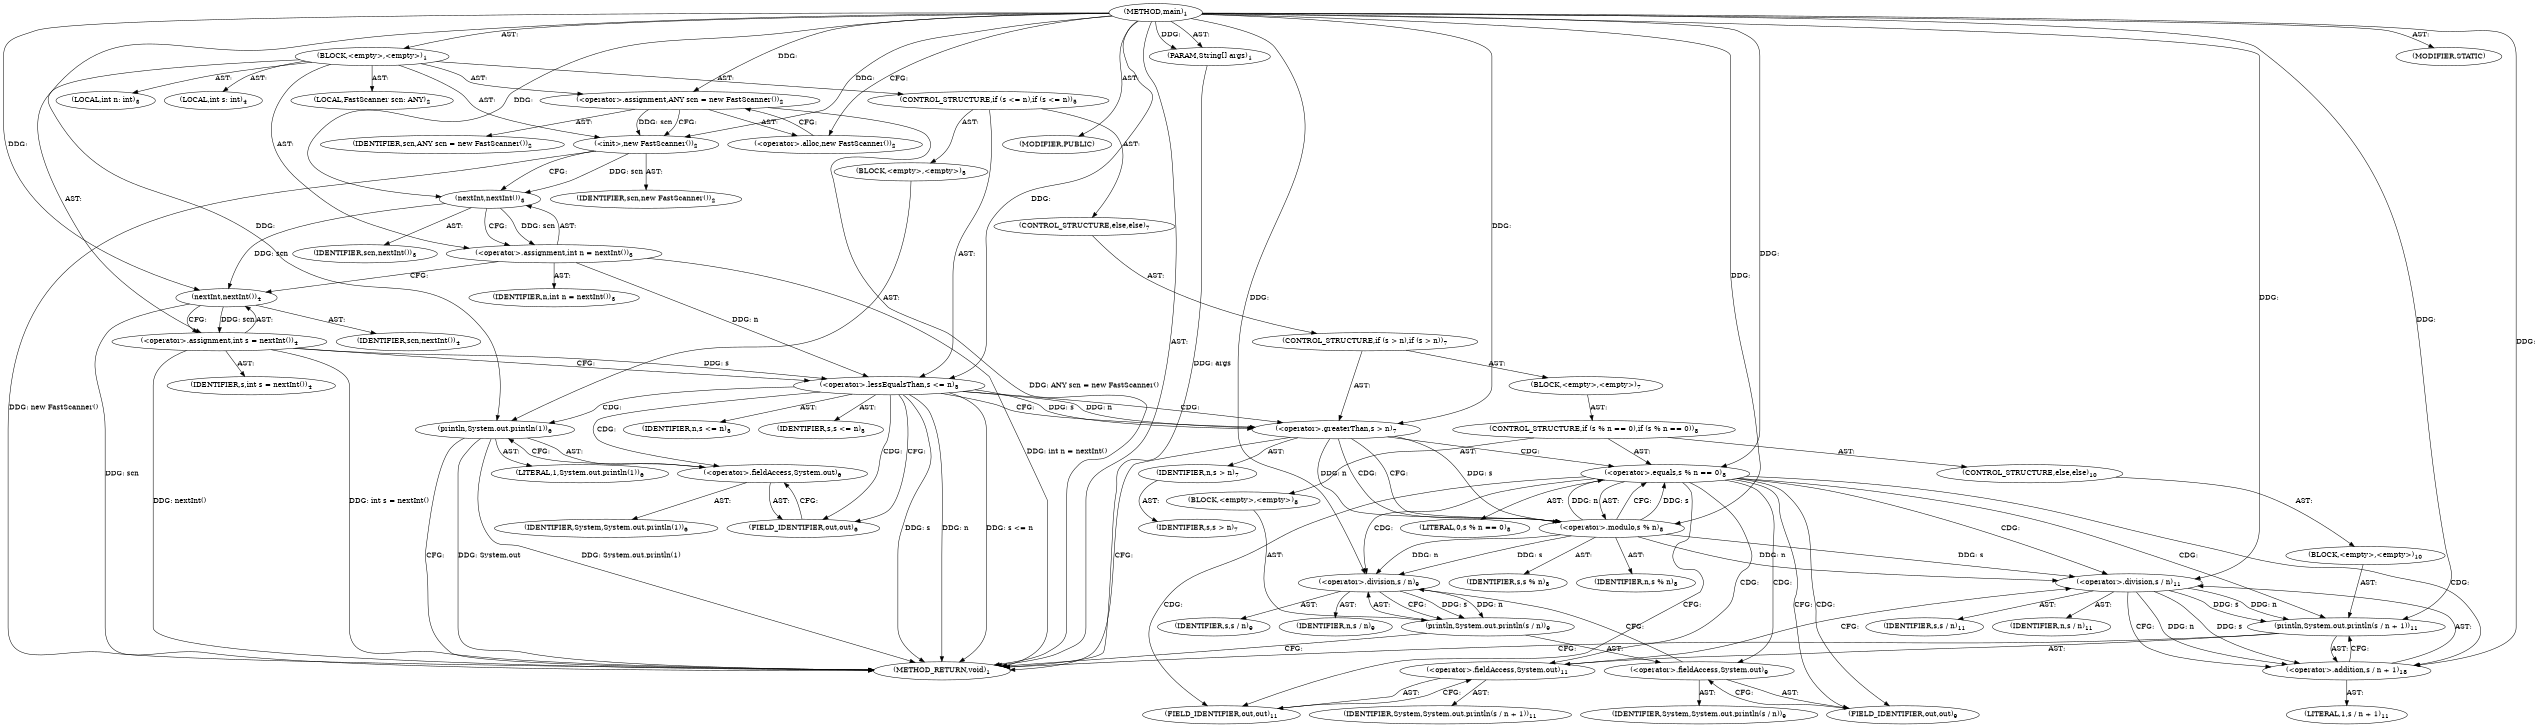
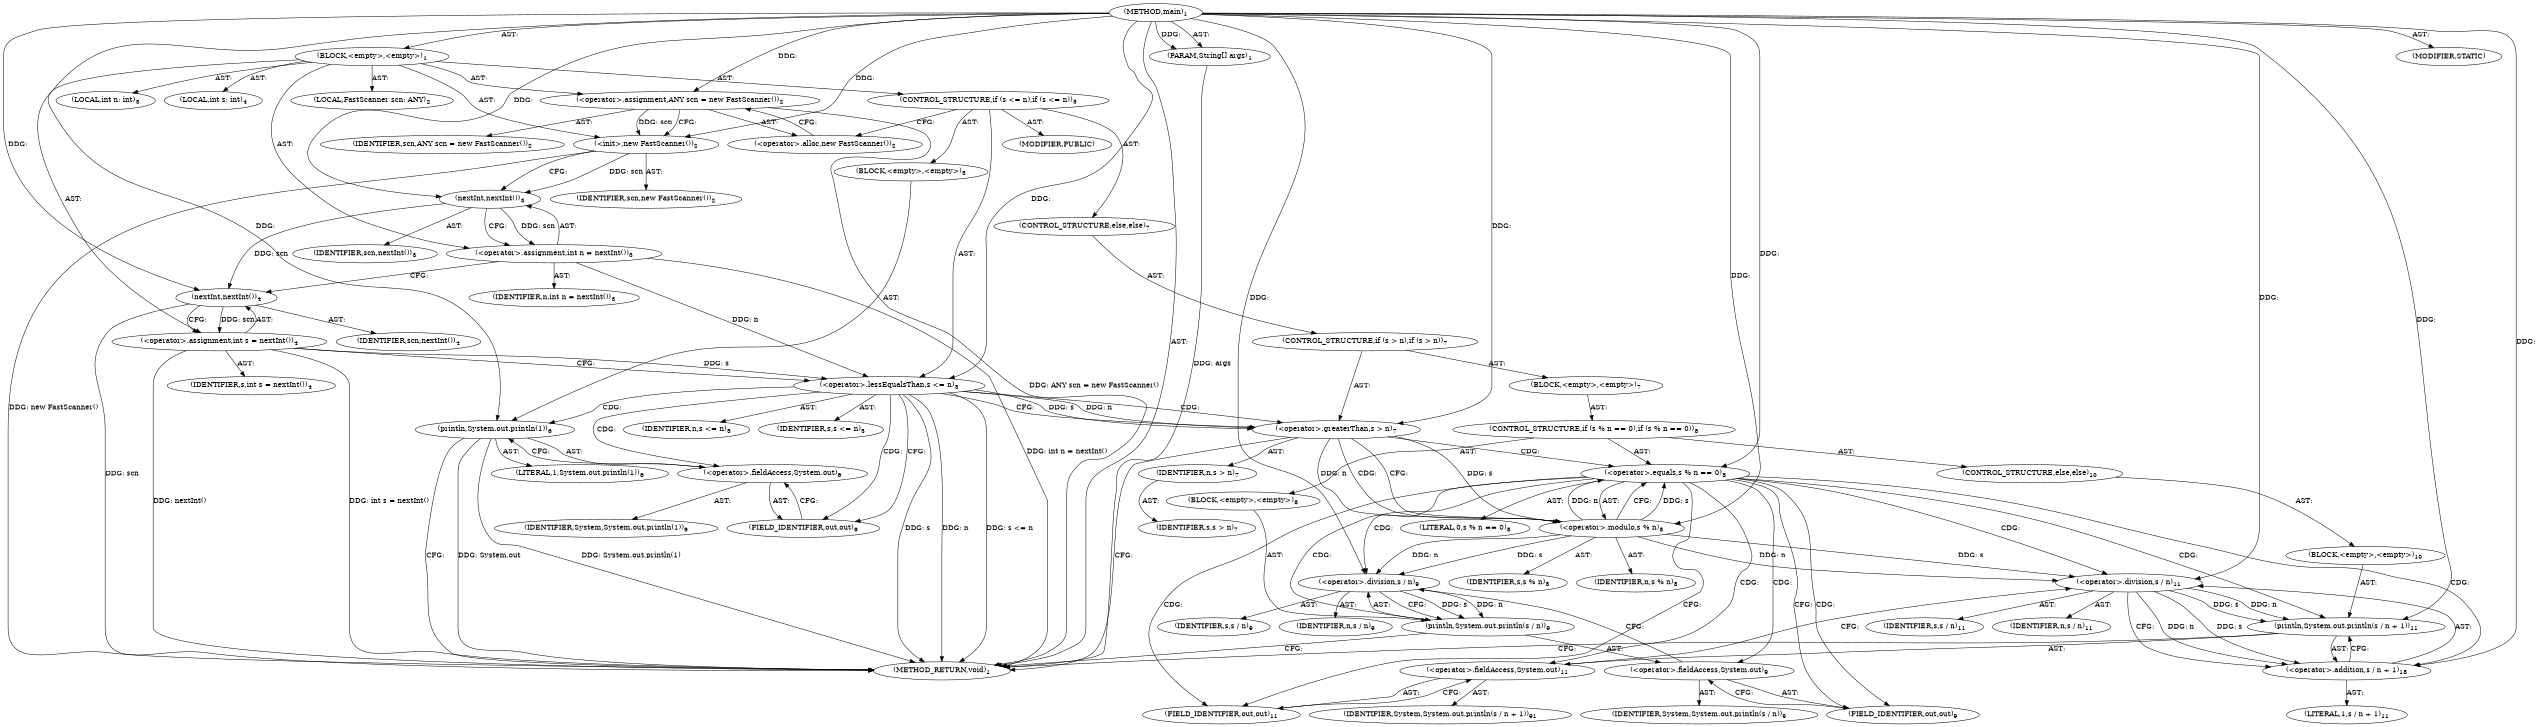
(958, 46) -> (909, 122)
(1122, 83) -> (1021, 121)
none -> (1359, 521)
(1533, 714) -> (1533, 714)
